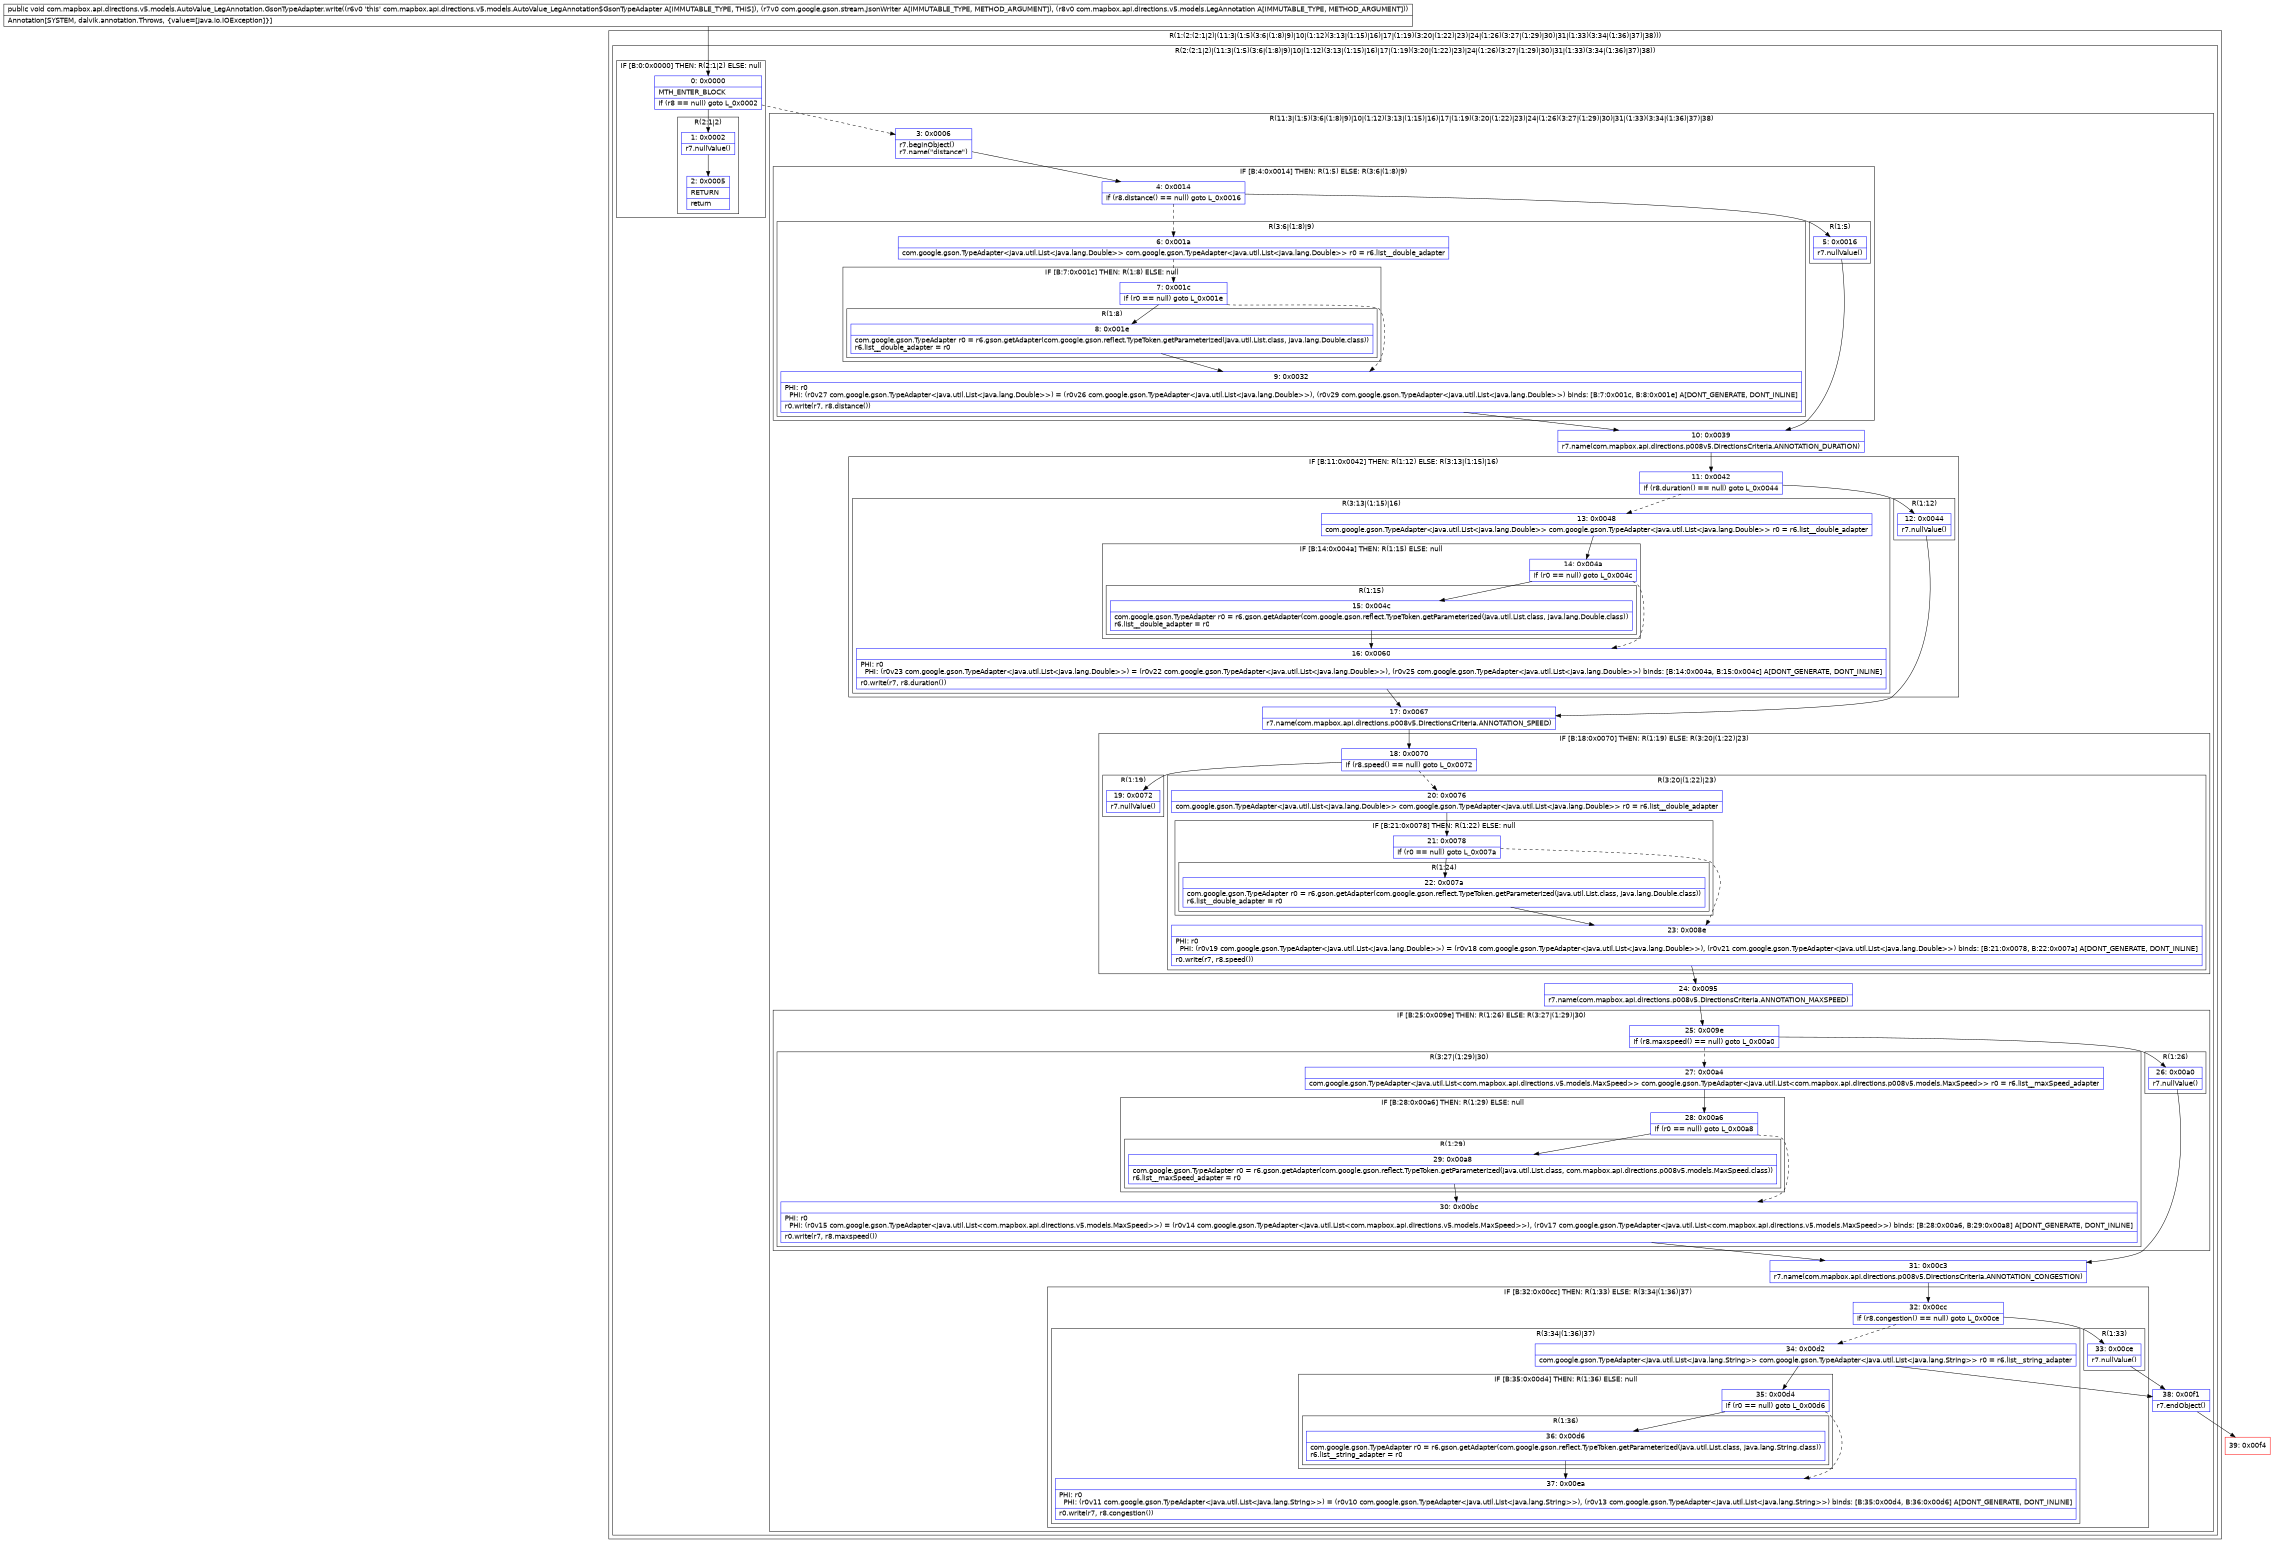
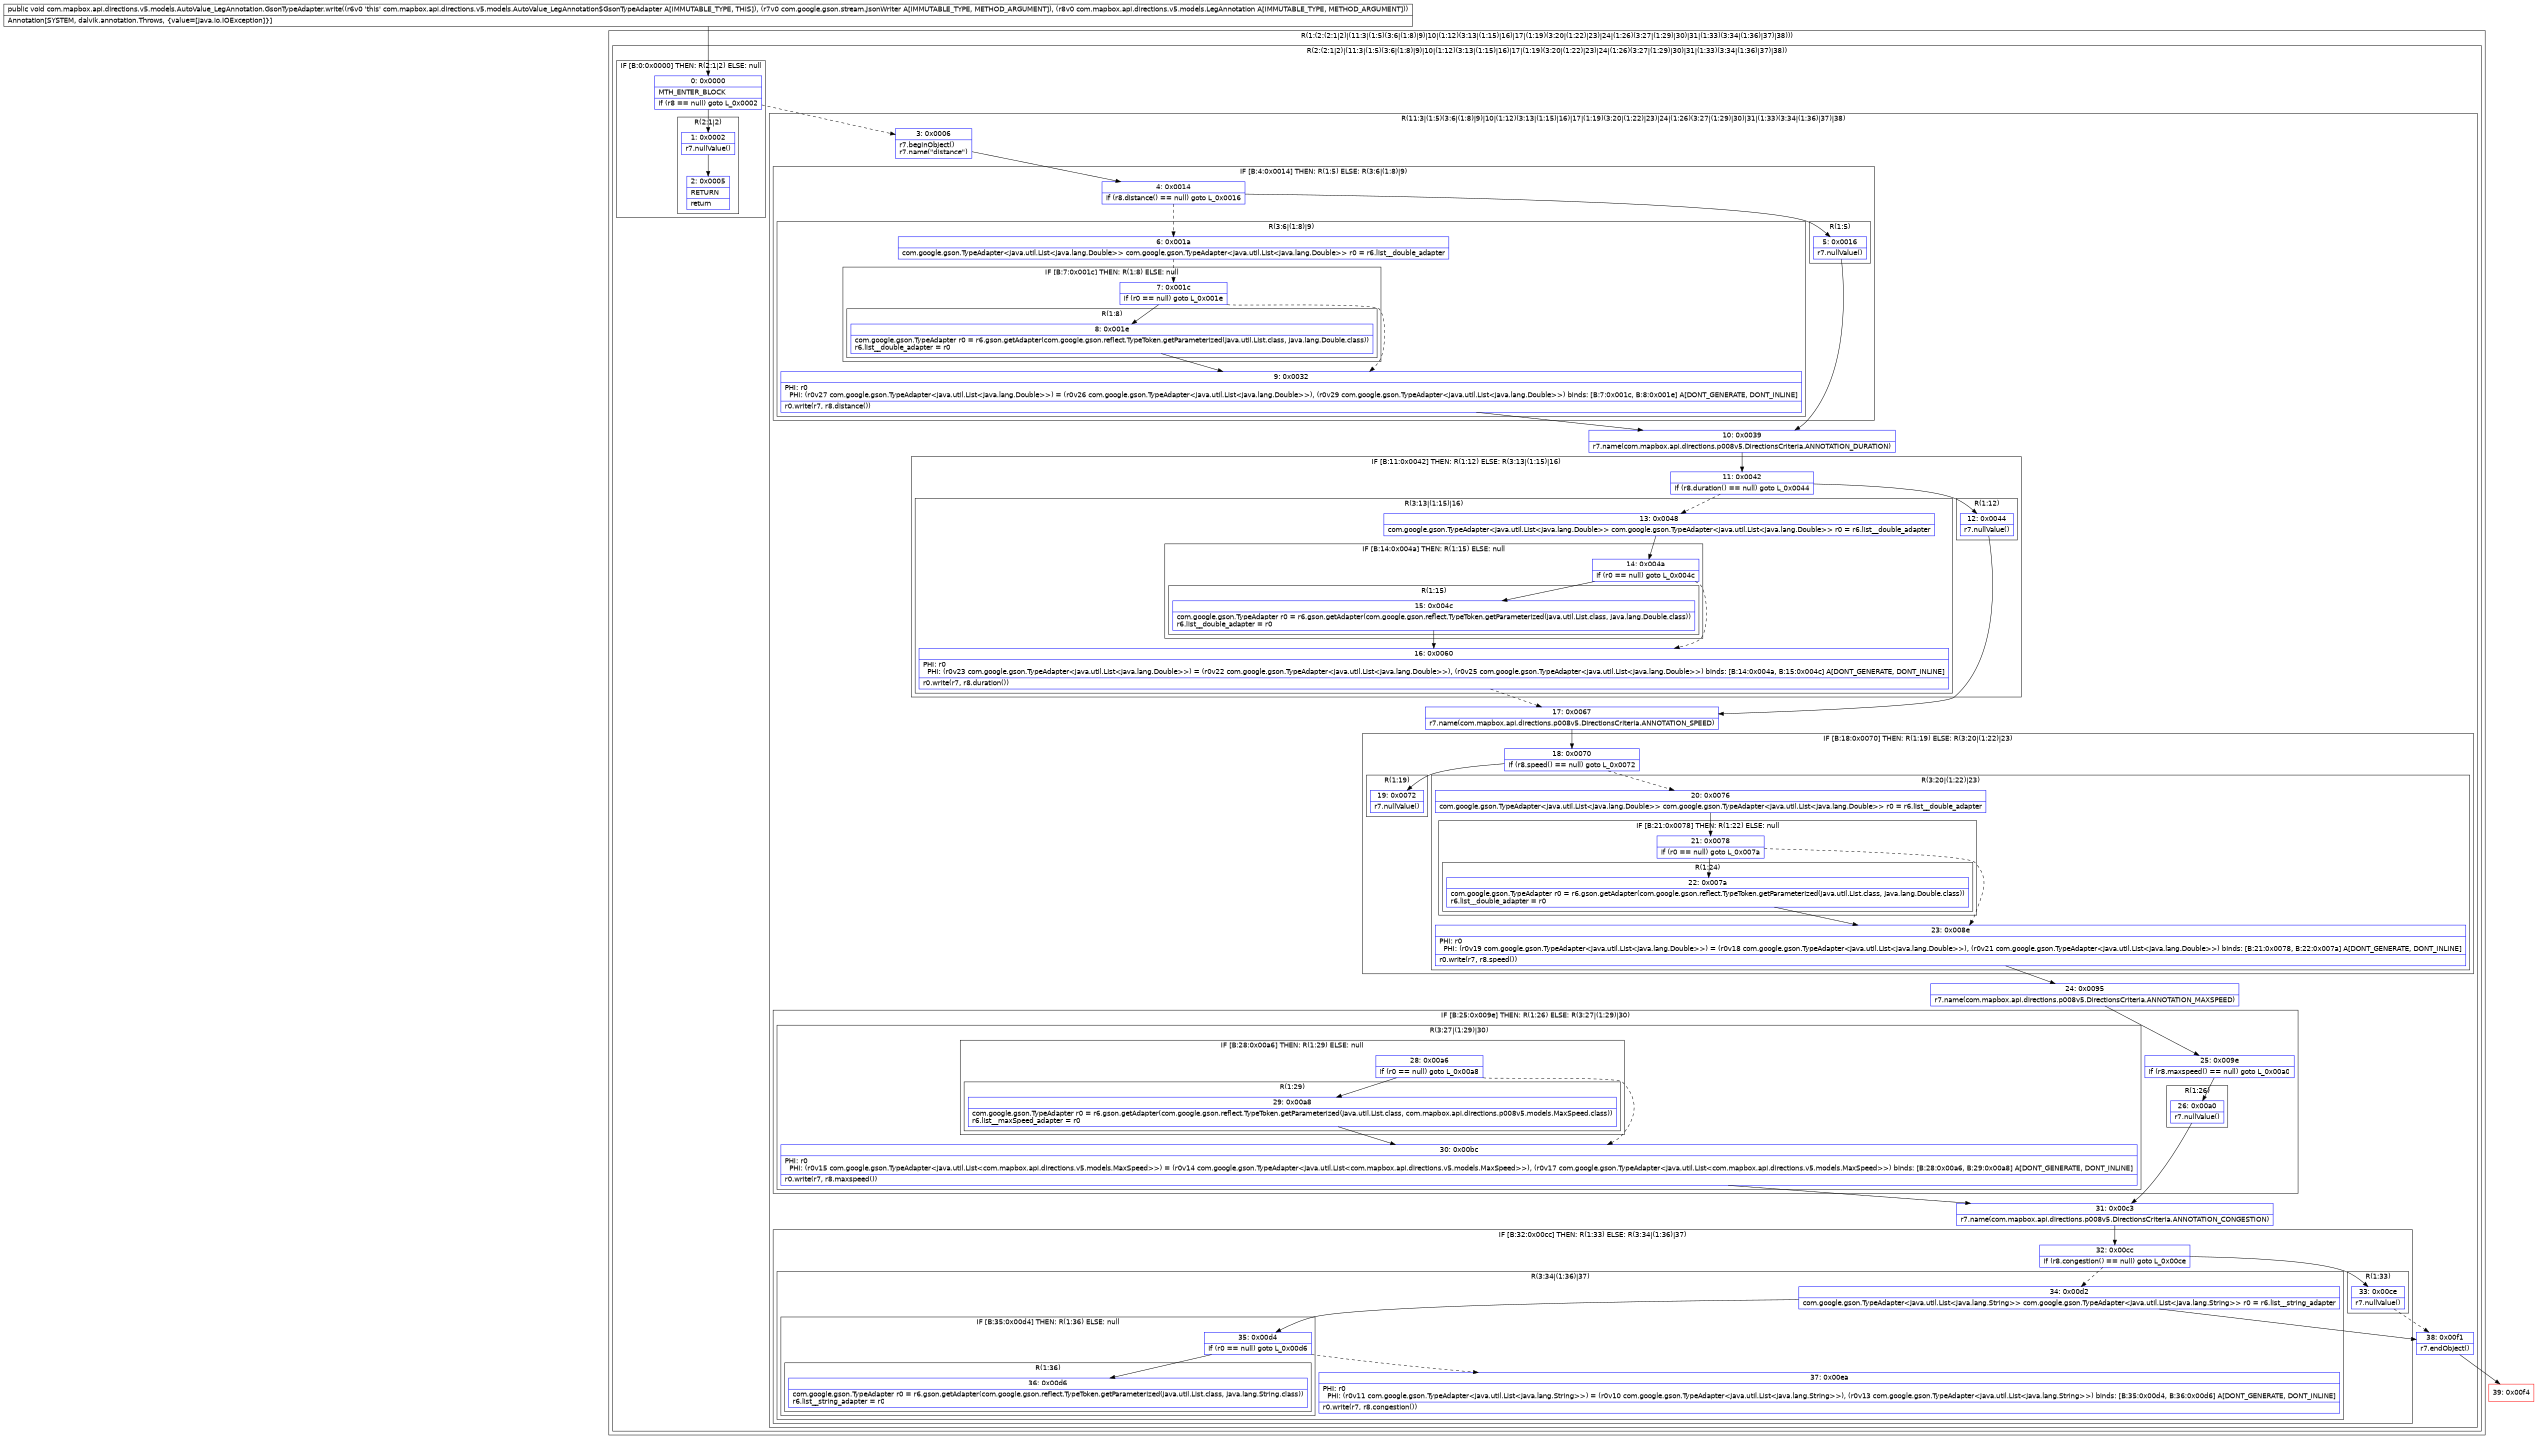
(1392, 696) -> (1522, 700)
(1704, 1078) -> none
(2146, 1376) -> (2409, 1319)
(1566, 1467) -> none
